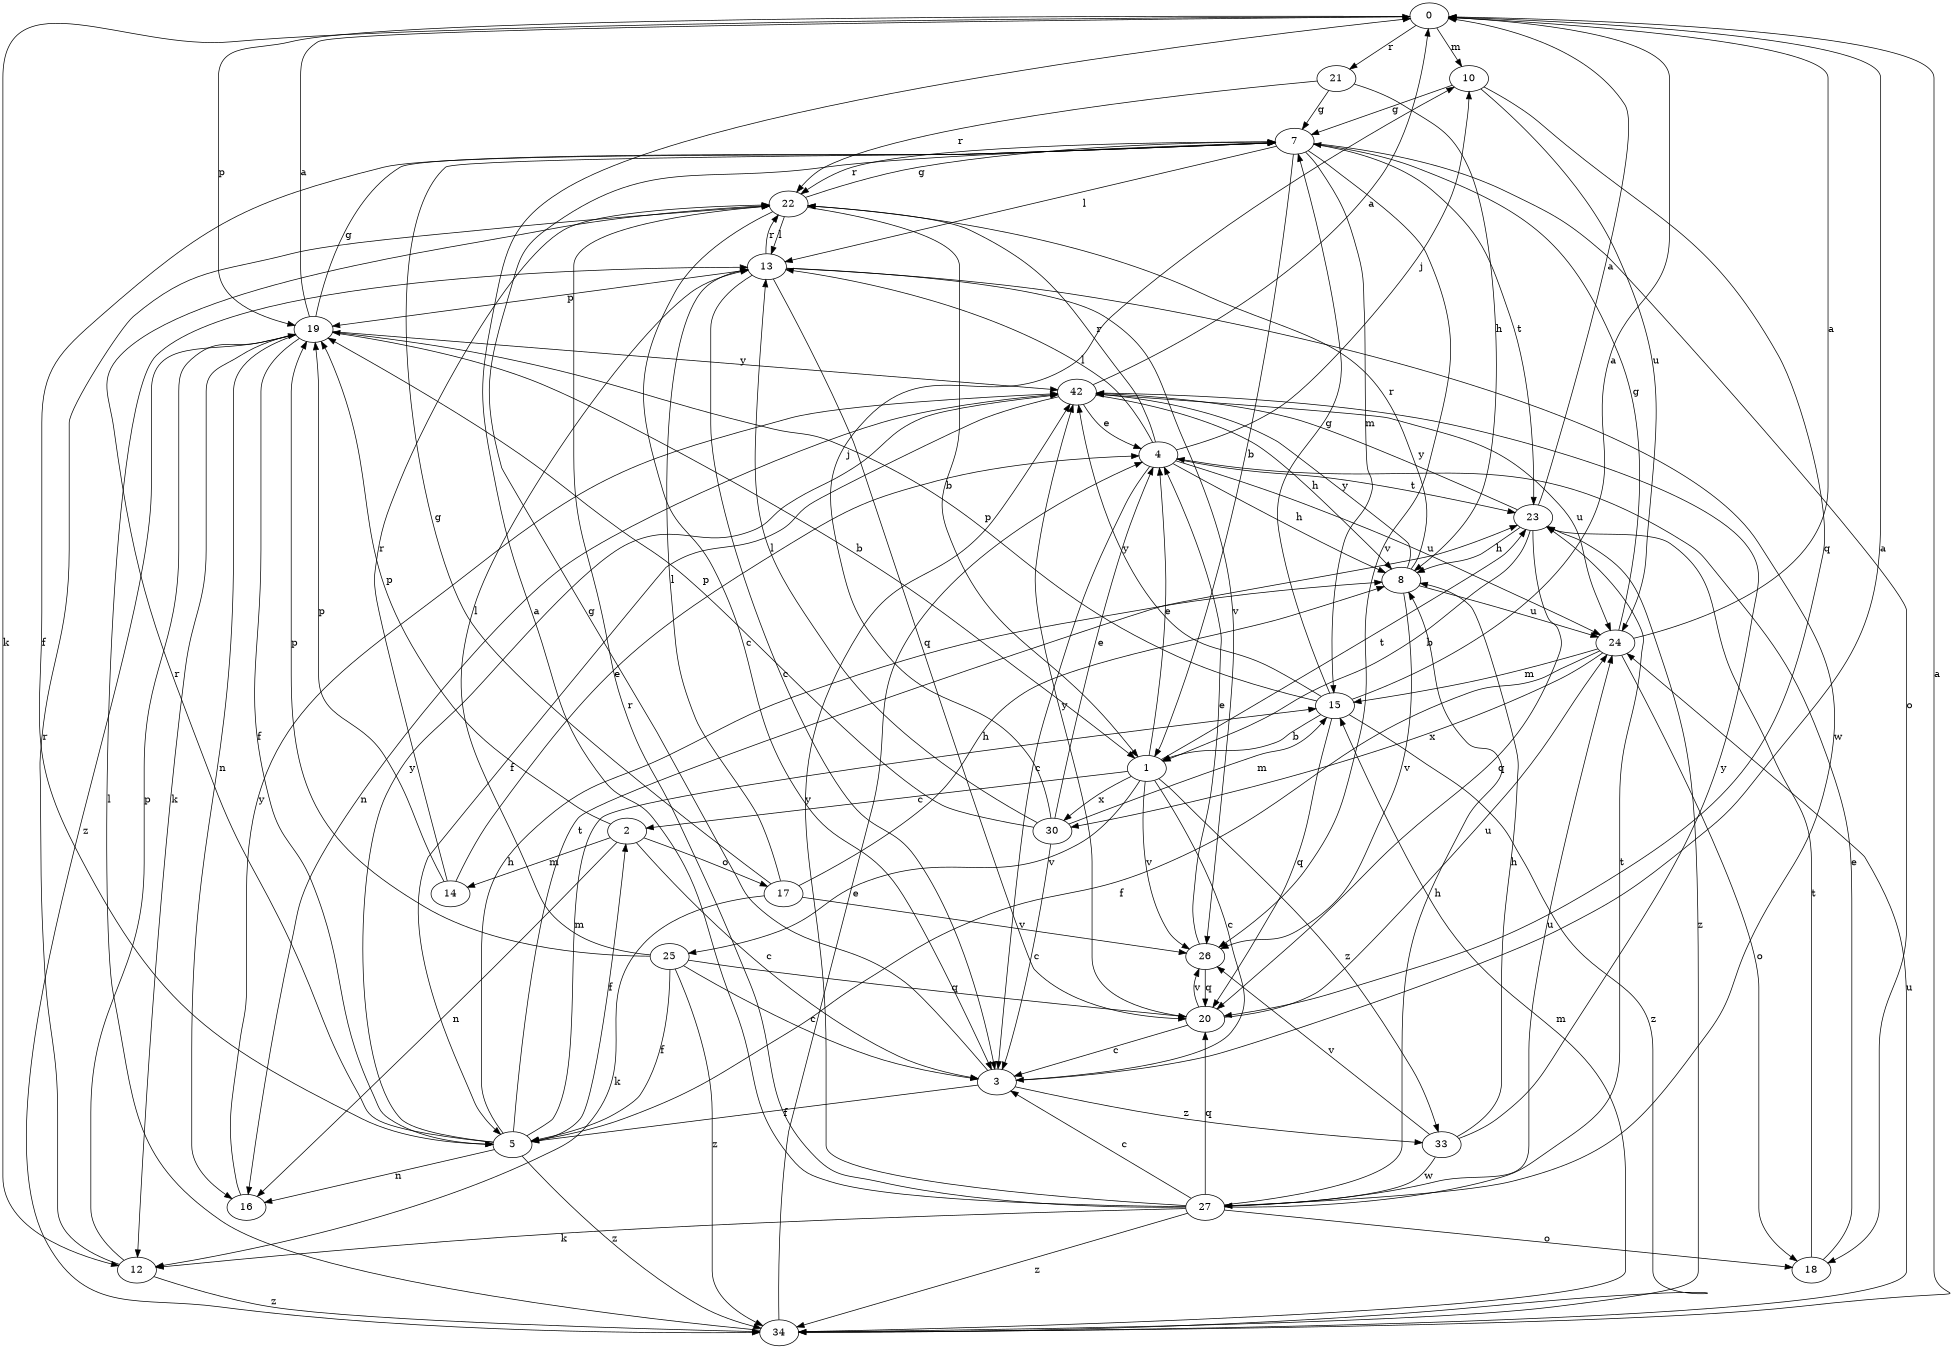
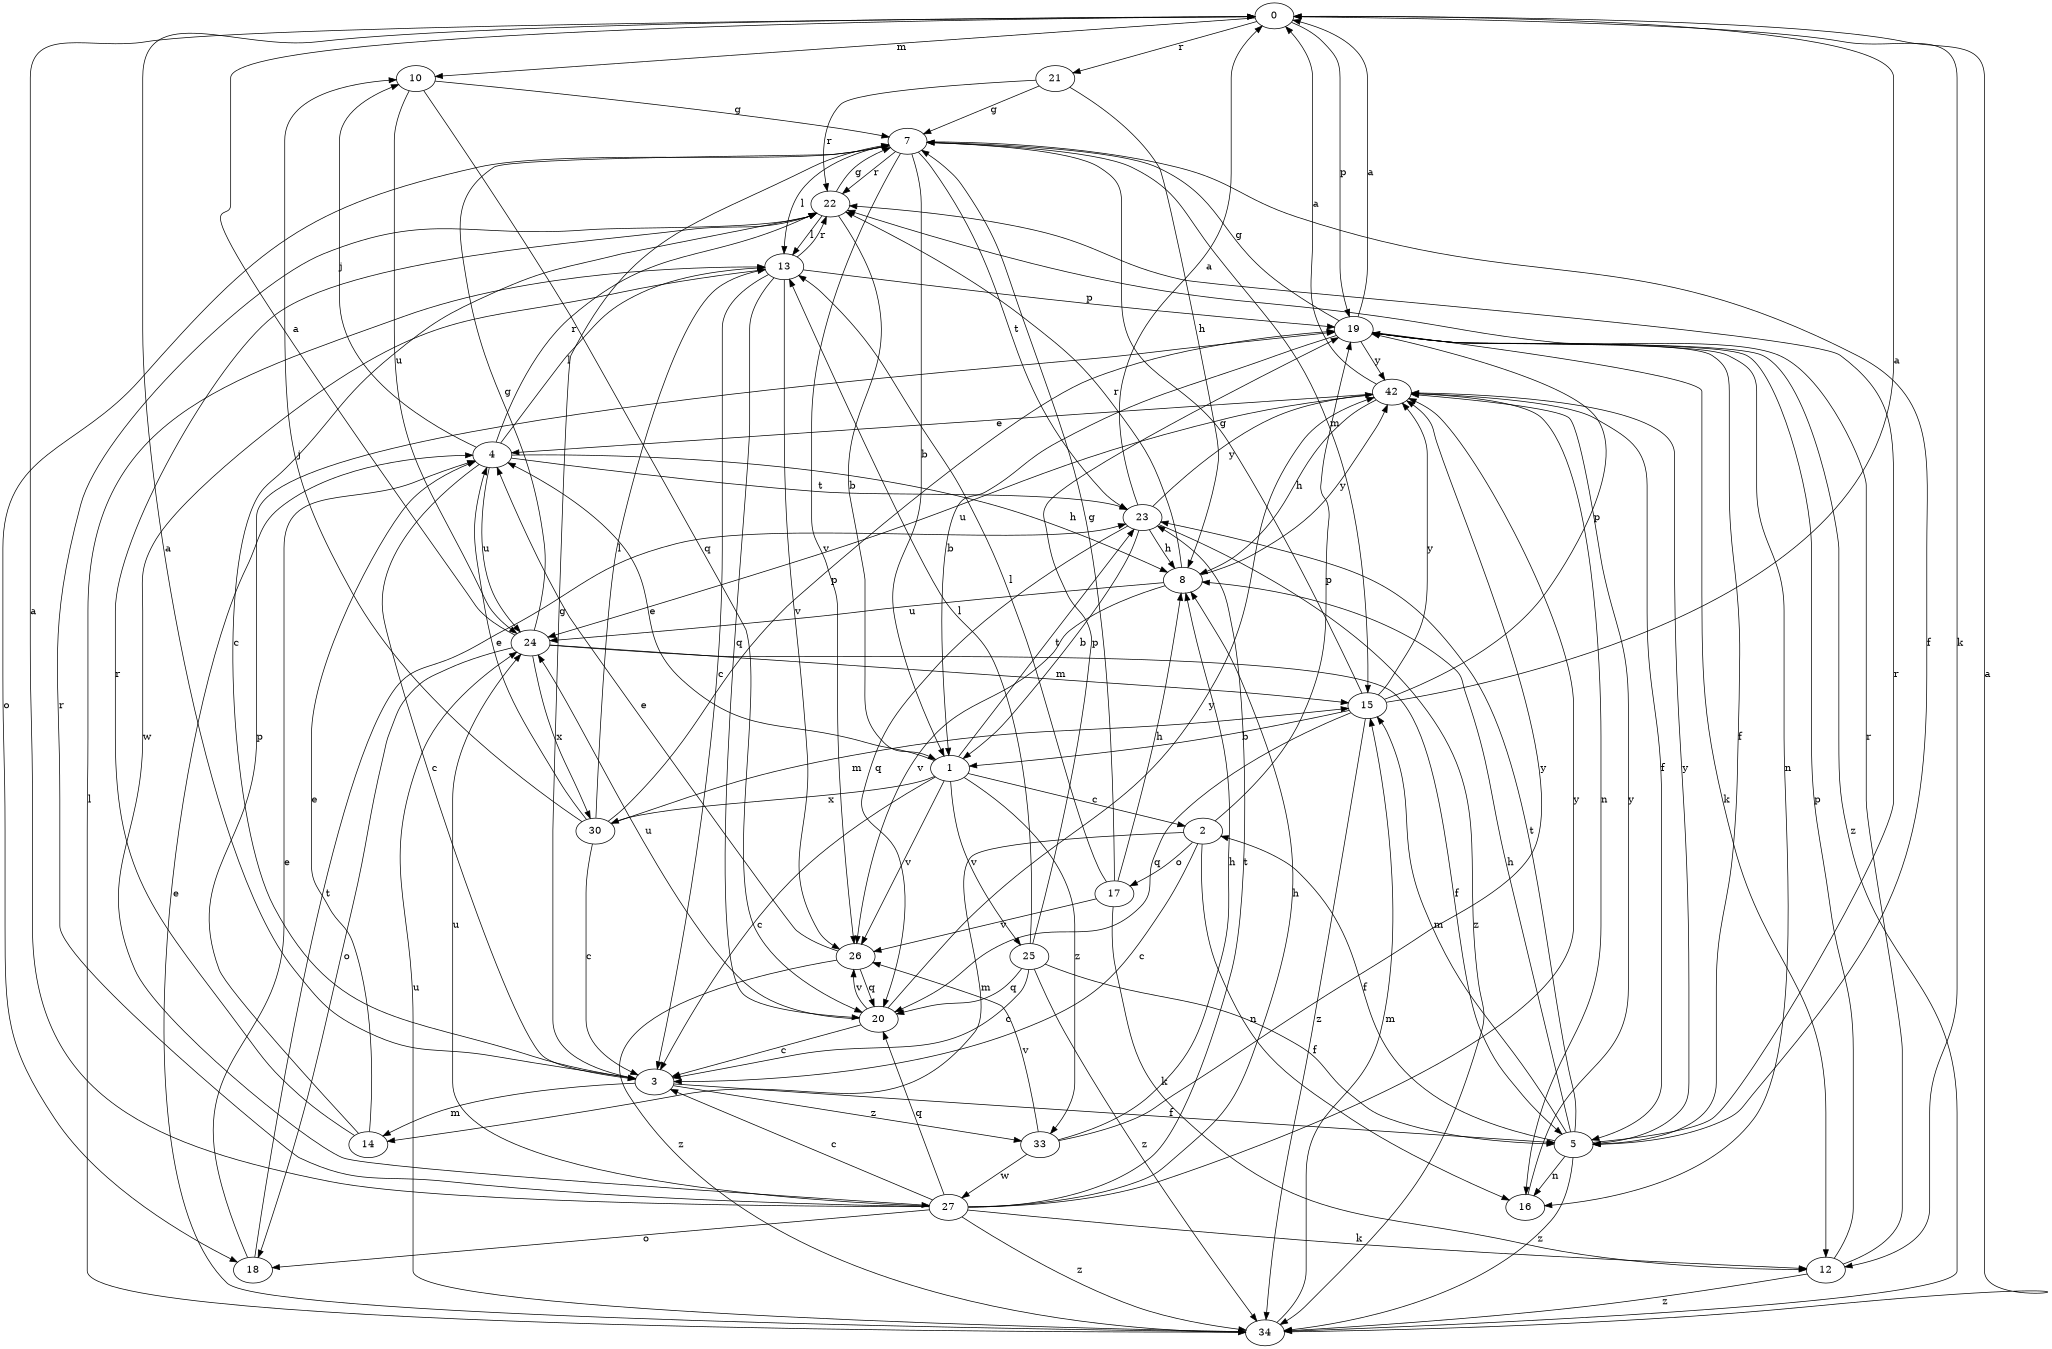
none -> (509, 1095)
none -> (753, 1214)
